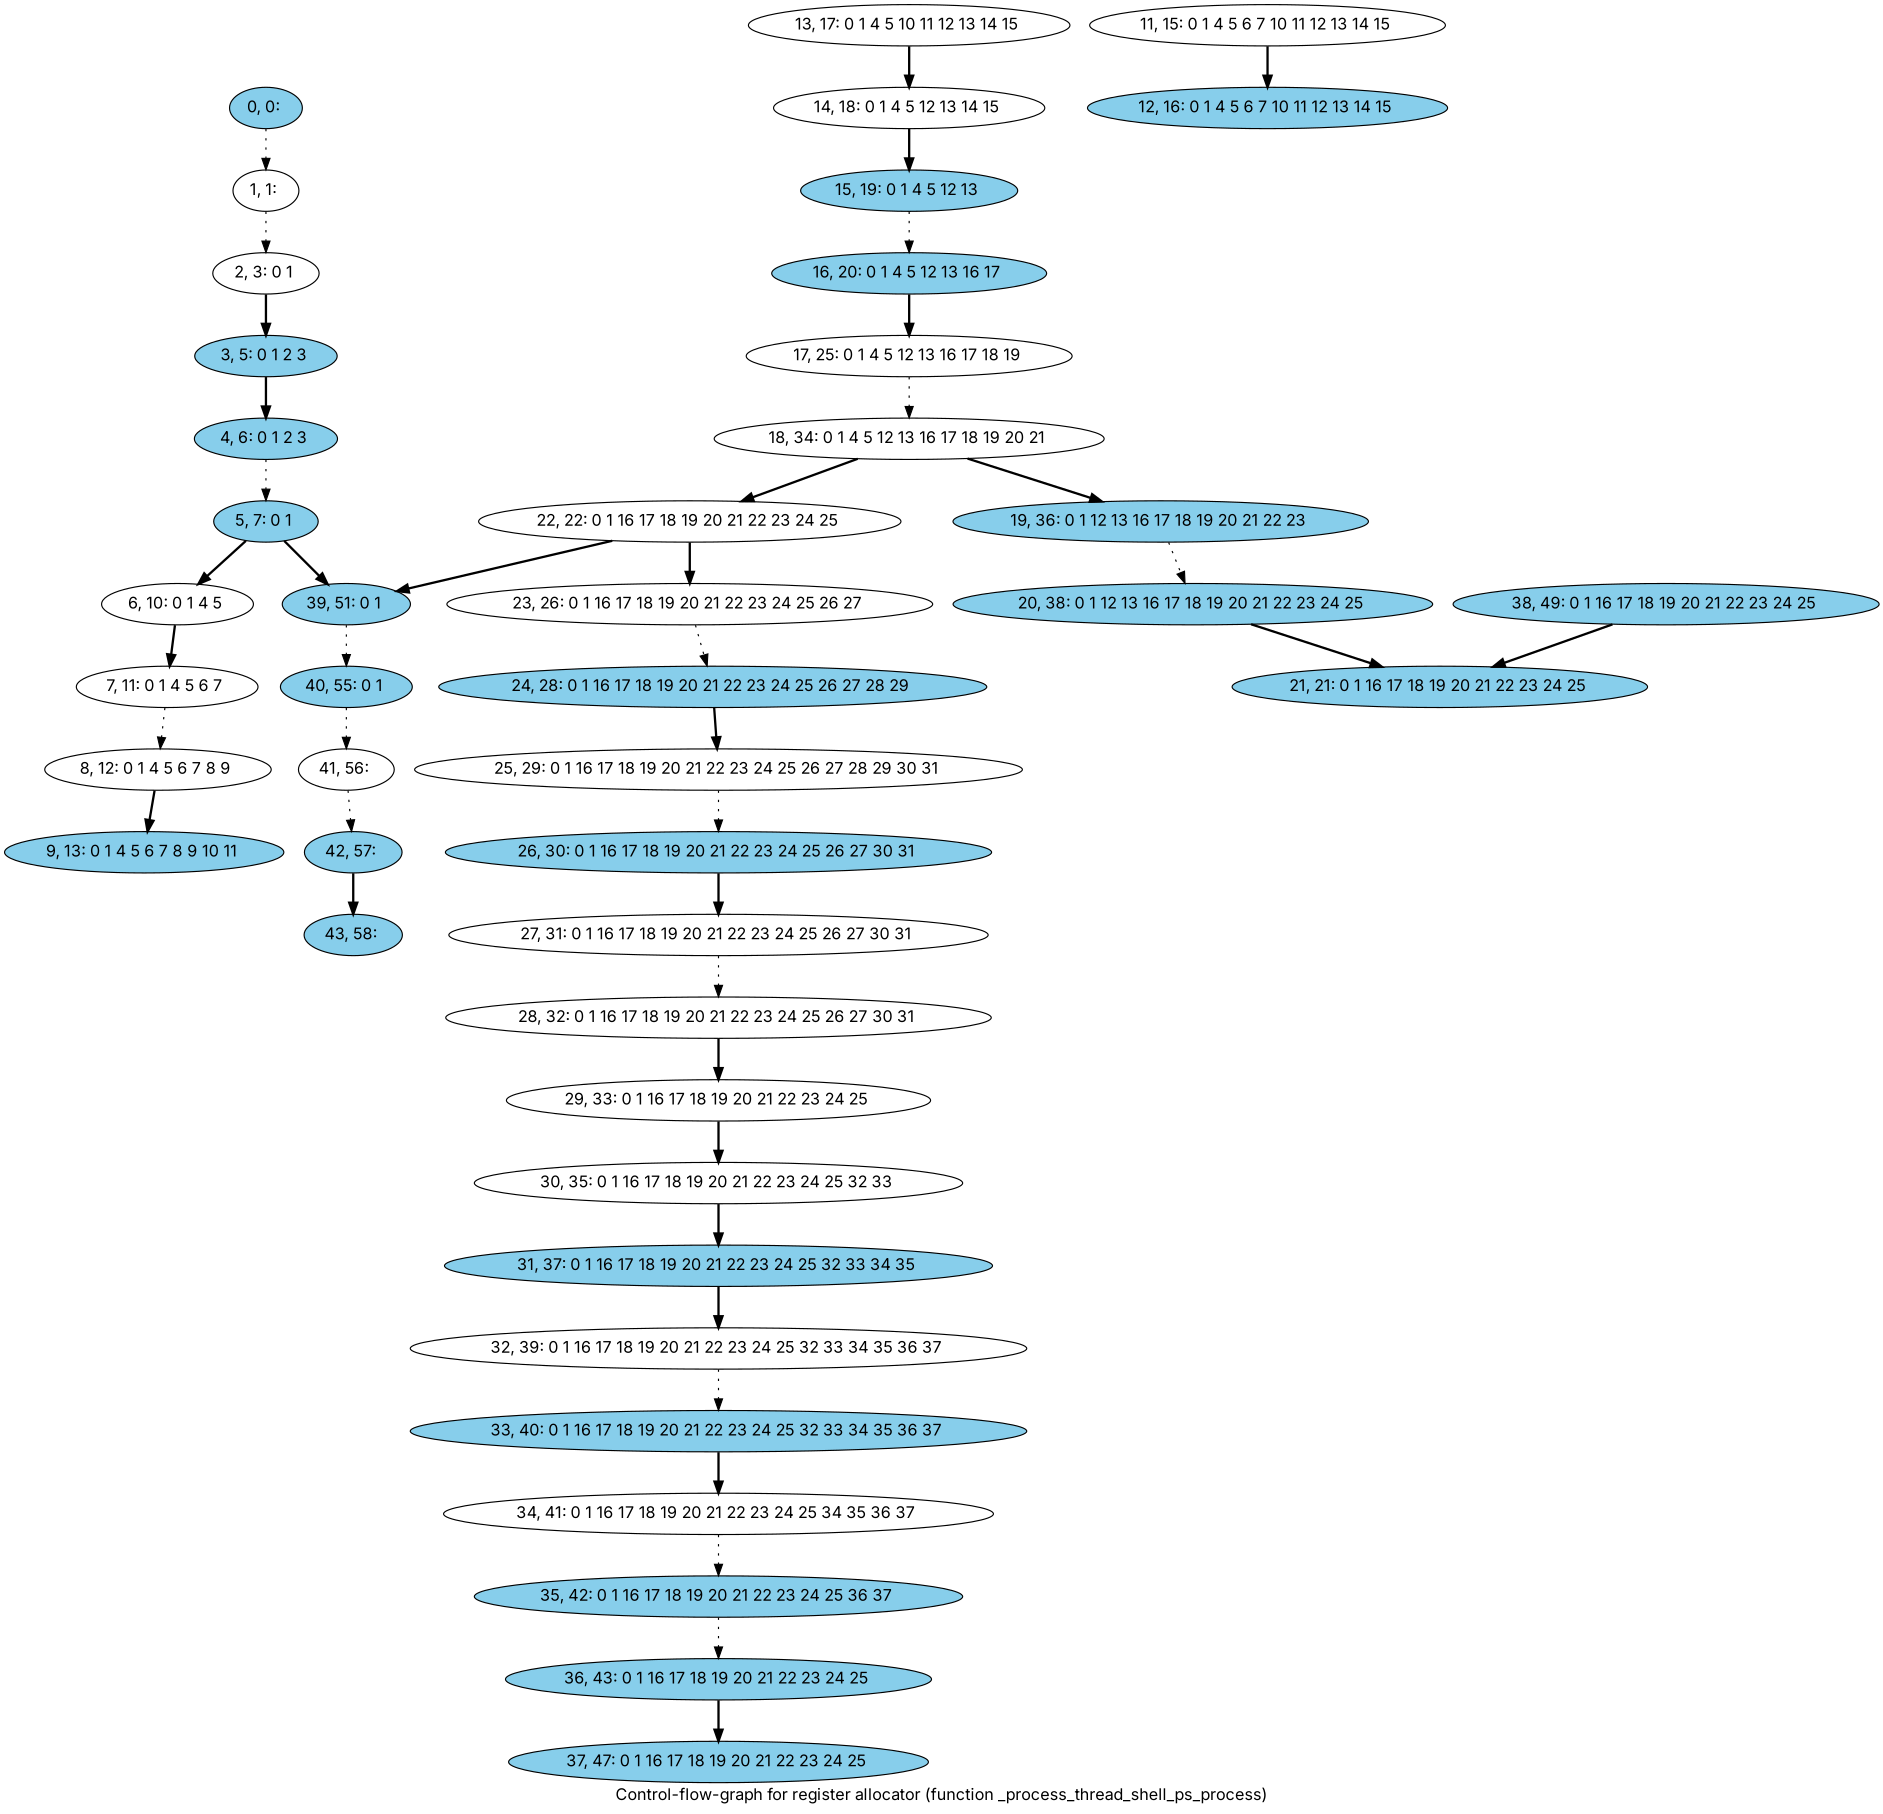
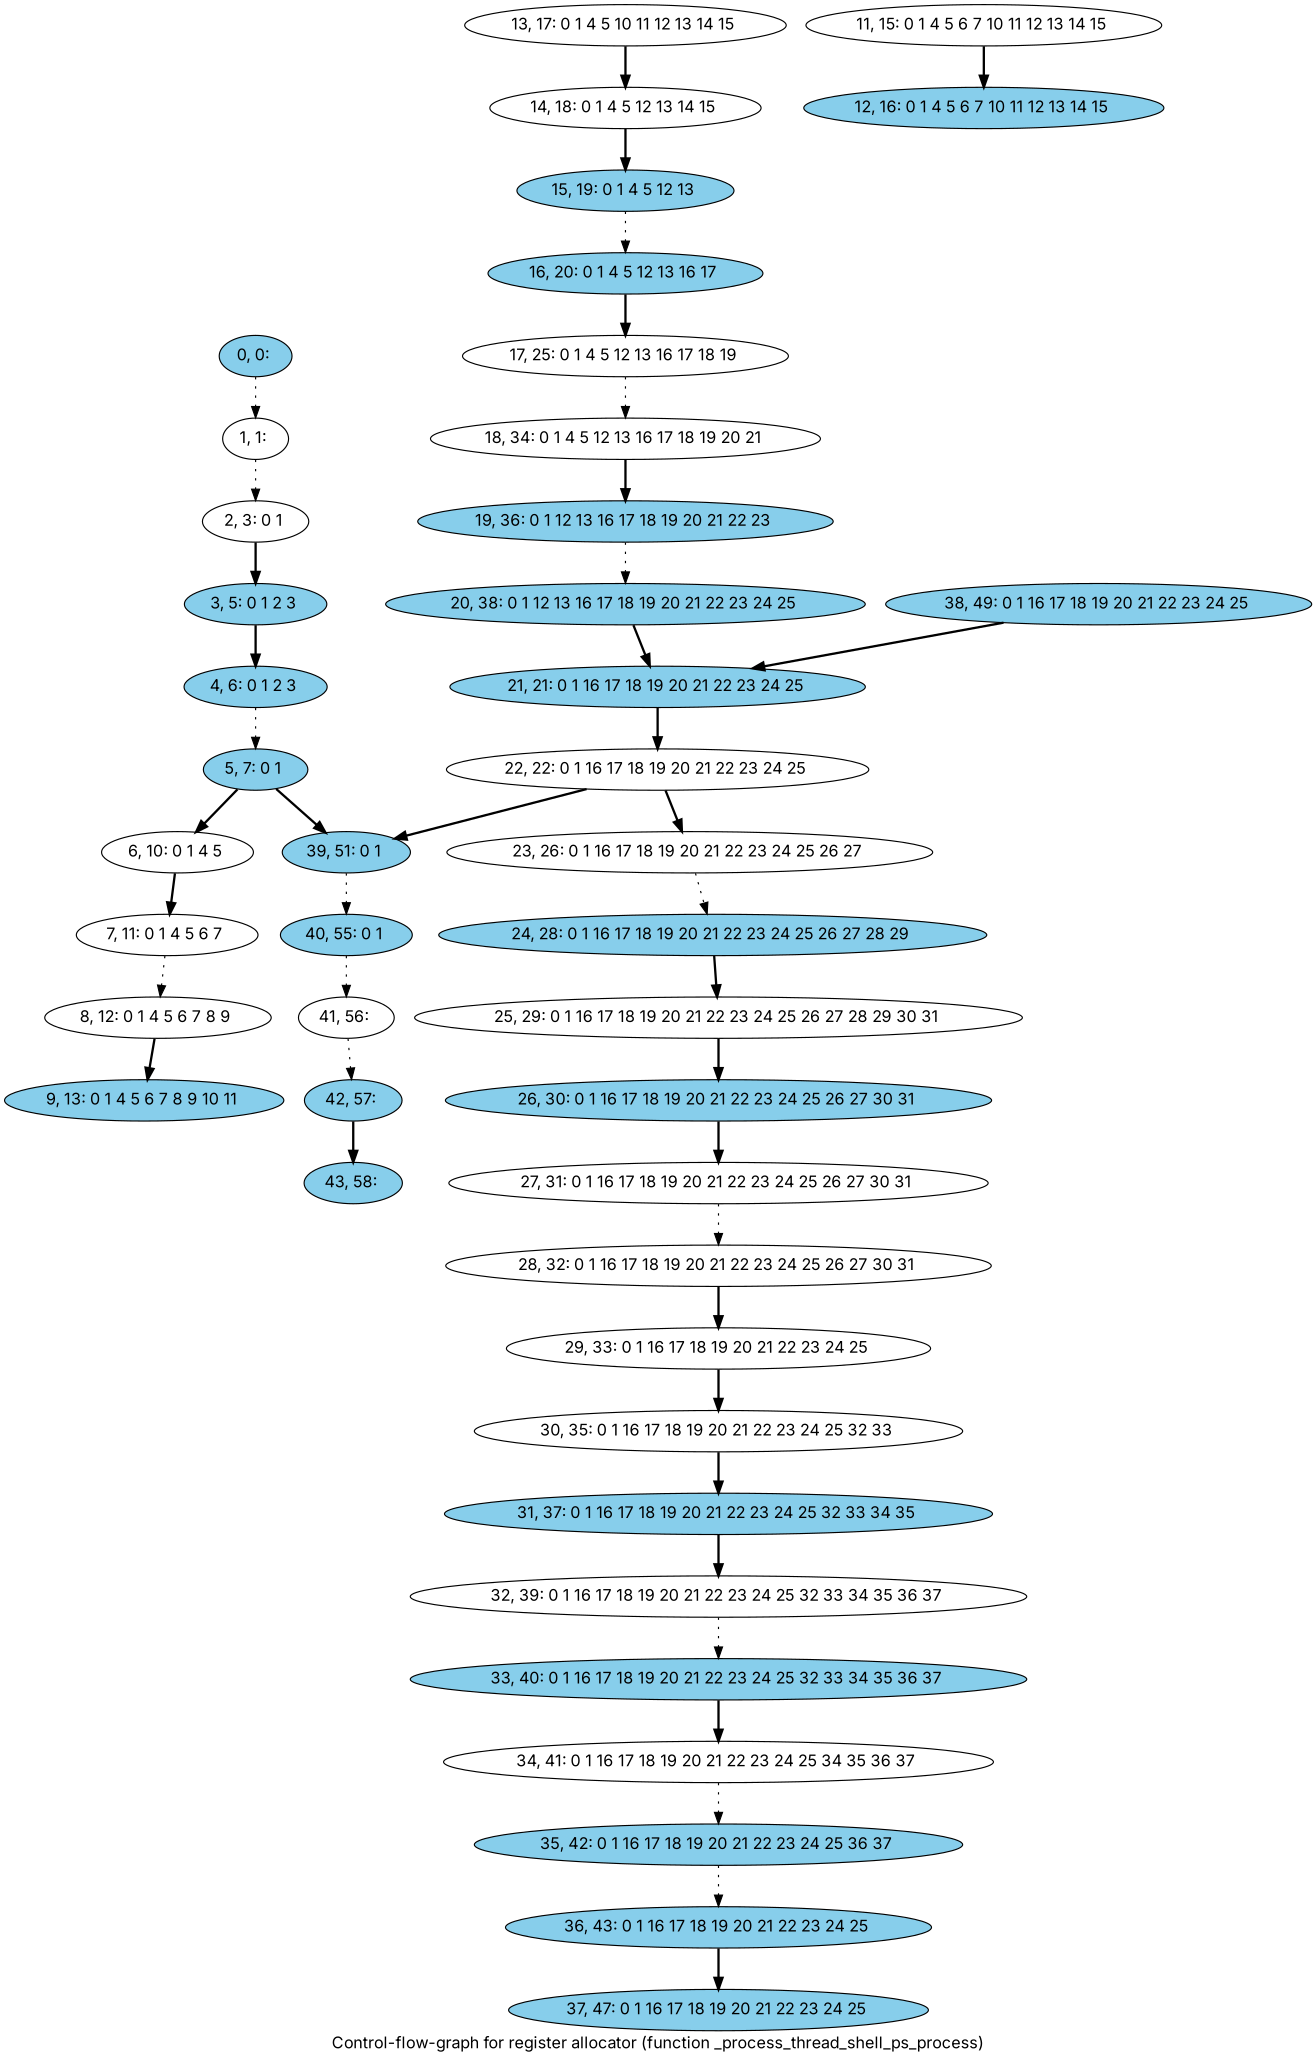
(805, 478) -> (658, 723)
(719, 805) -> (719, 1053)
